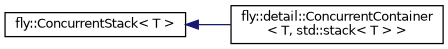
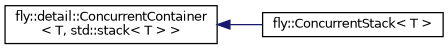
(215, 25) -> (246, 25)
